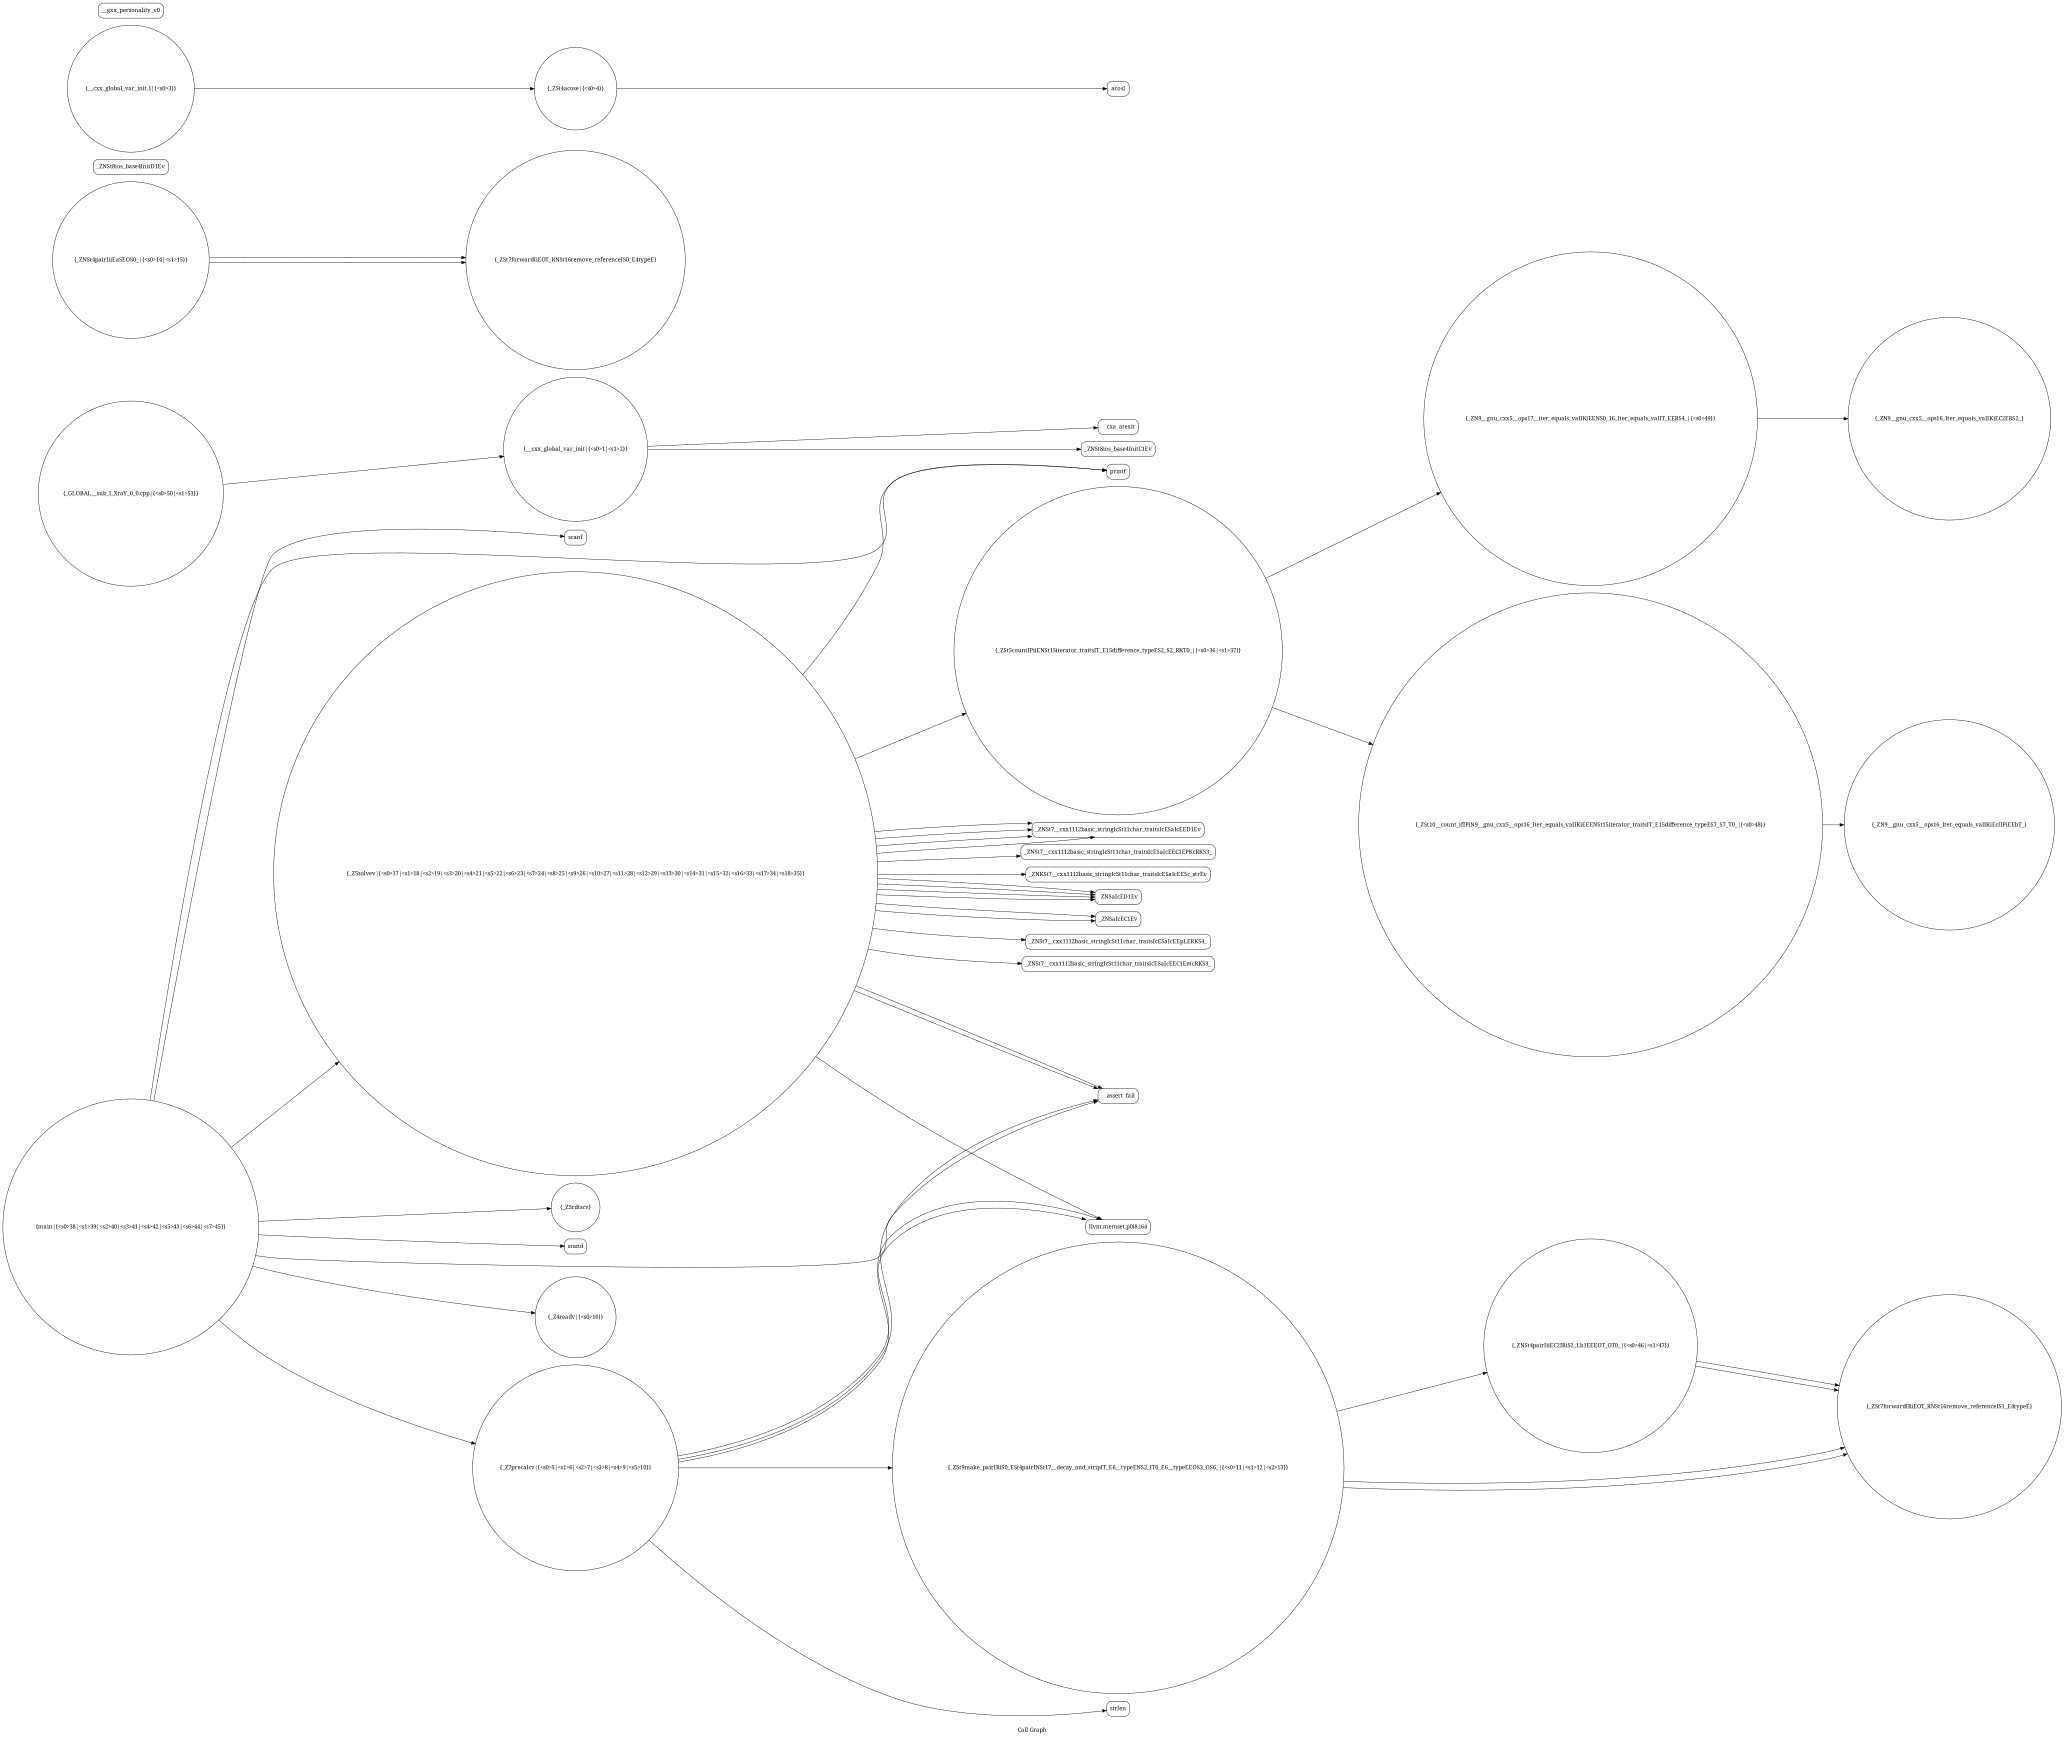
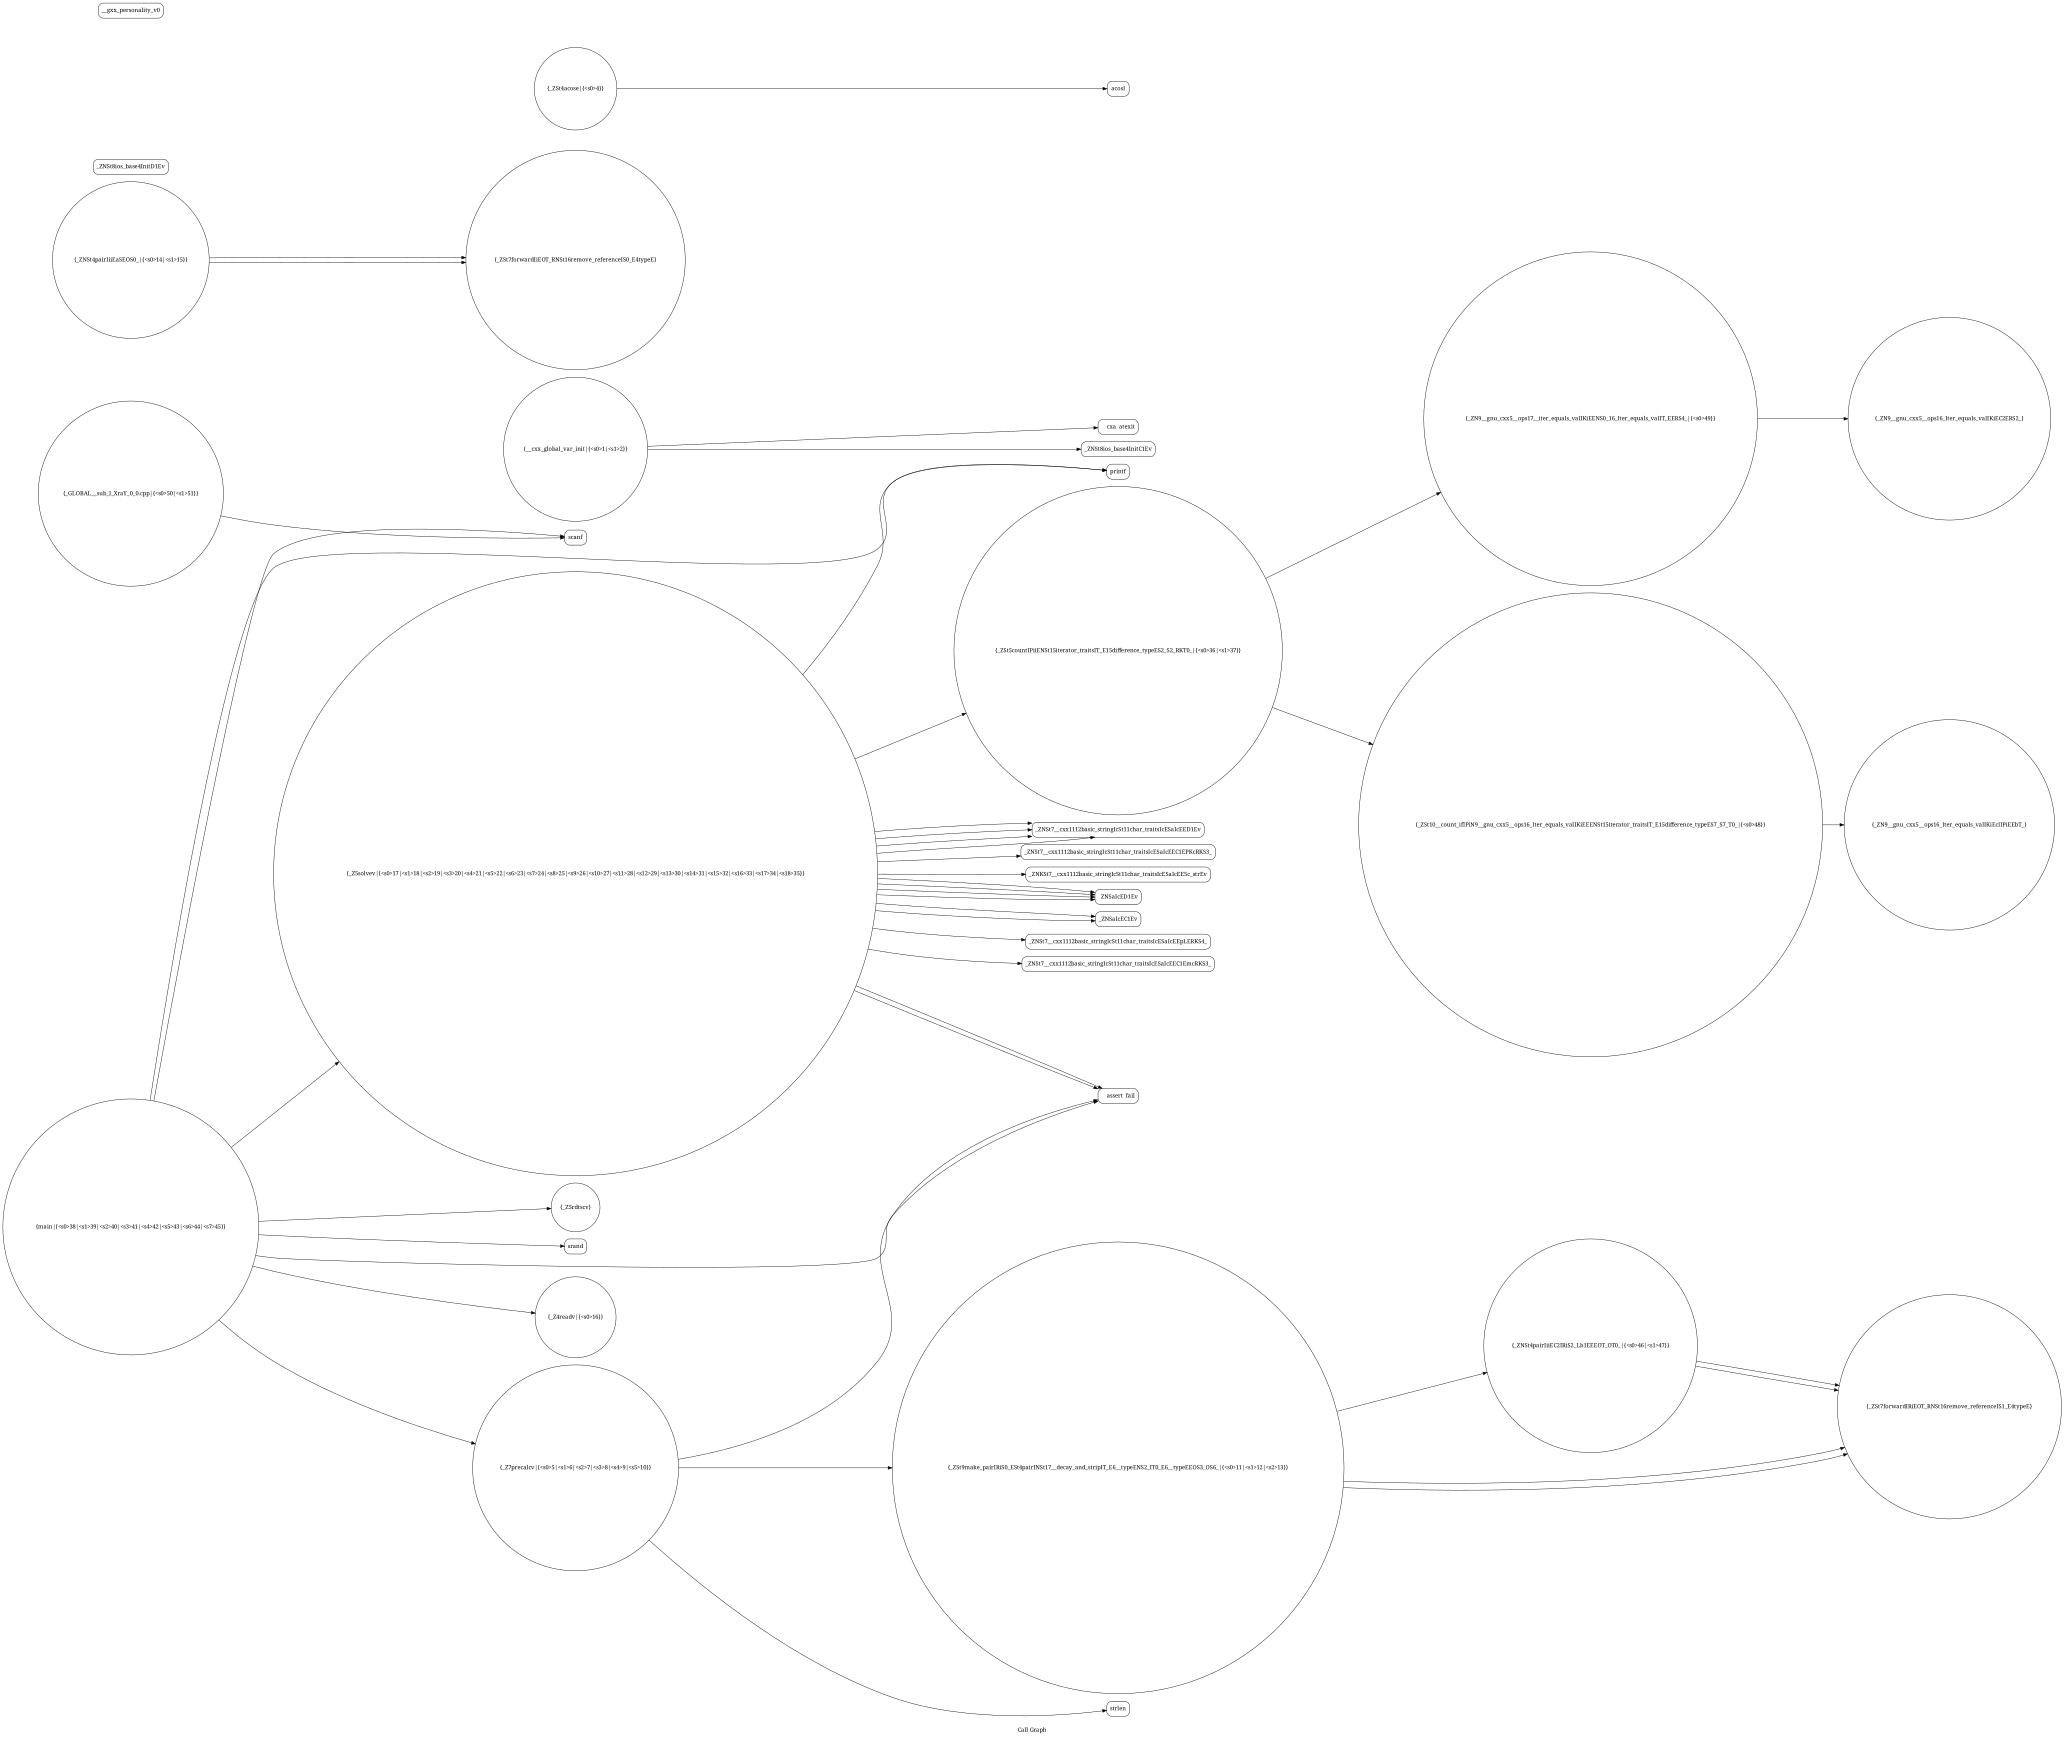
(131, 89) -> none
(361, 471) -> (390, 535)
(1118, 1227) -> none
